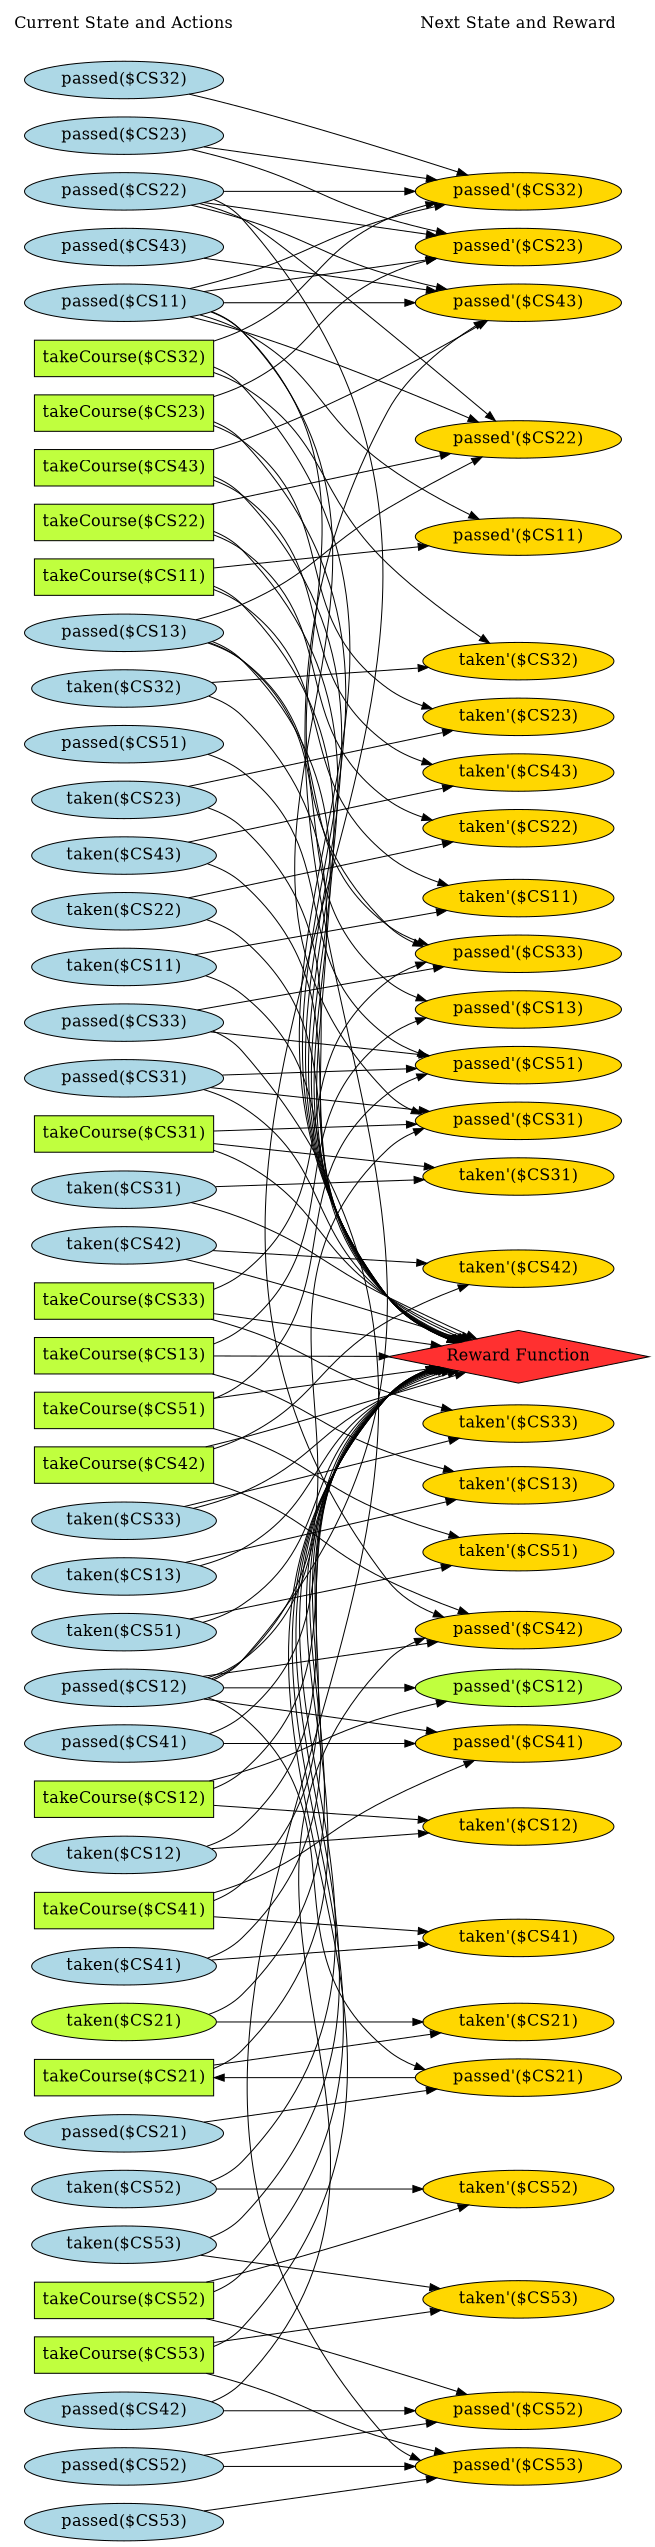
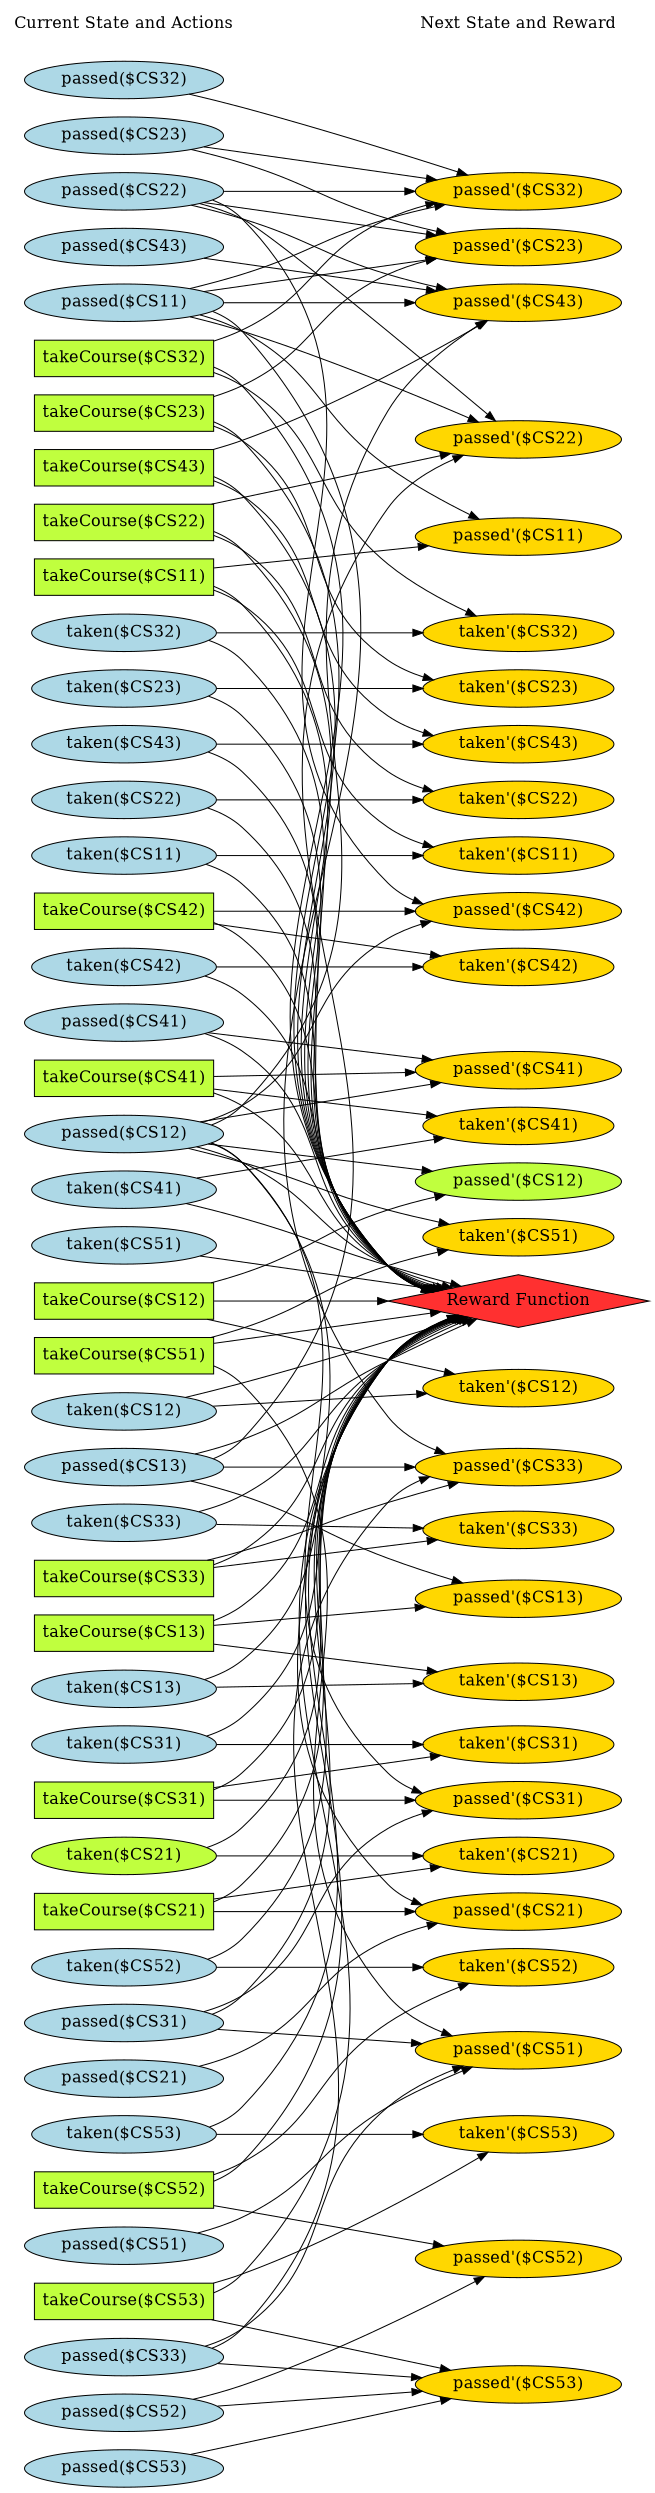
(321, 666) -> none
(328, 1591) -> (301, 1182)
(315, 2078) -> (295, 1912)
(124, 2411) -> none
